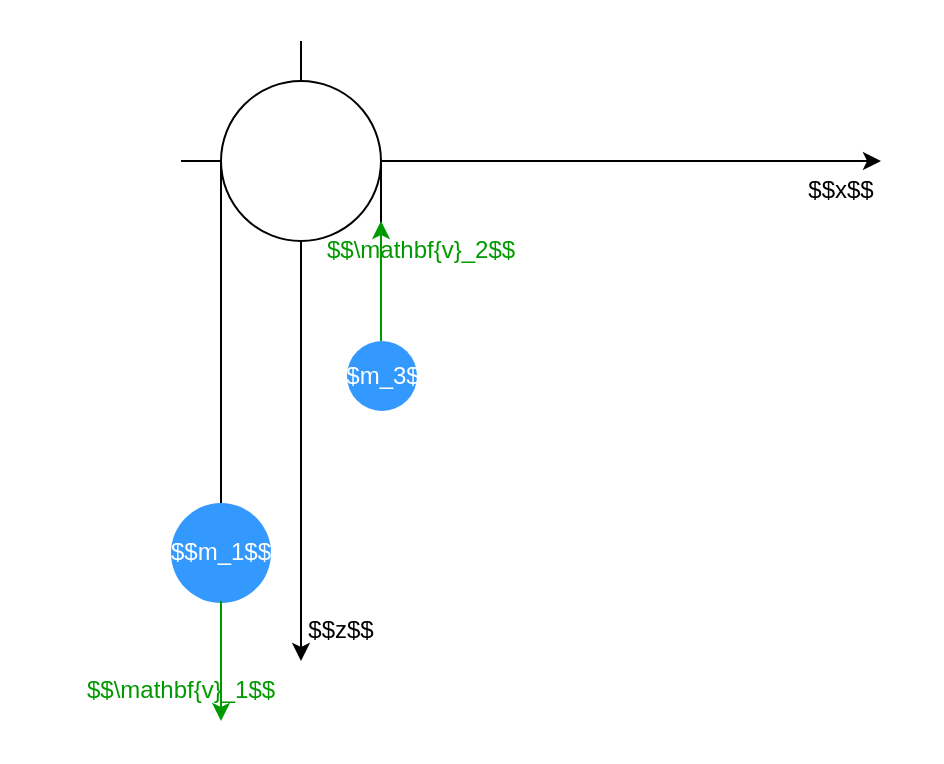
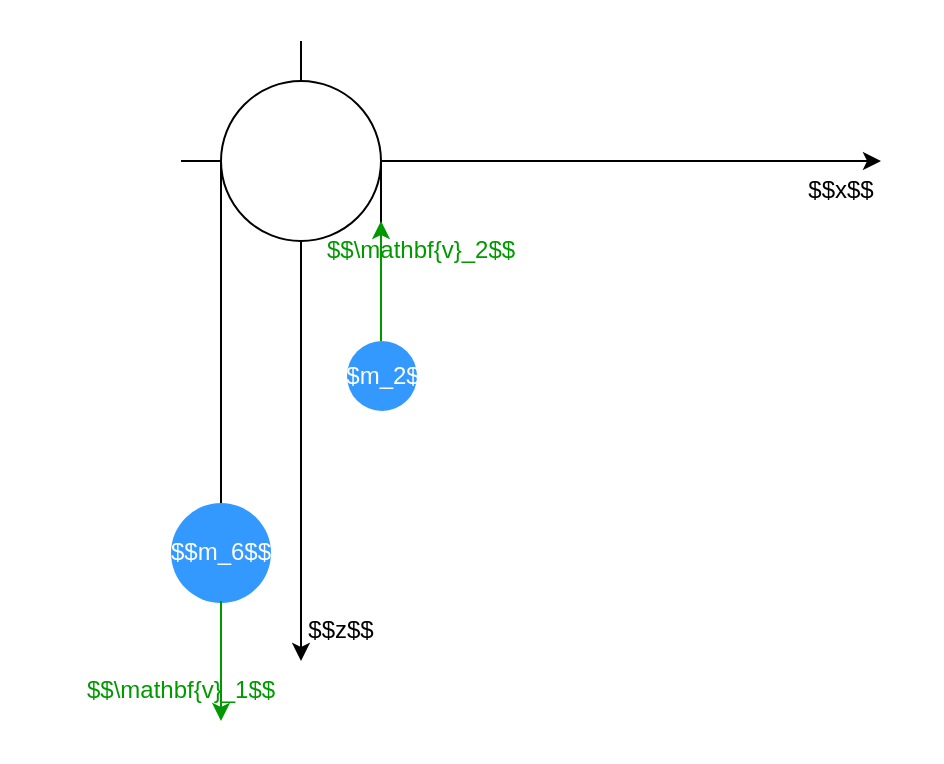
(384, 377) -> (384, 377)
(222, 553) -> (222, 553)
